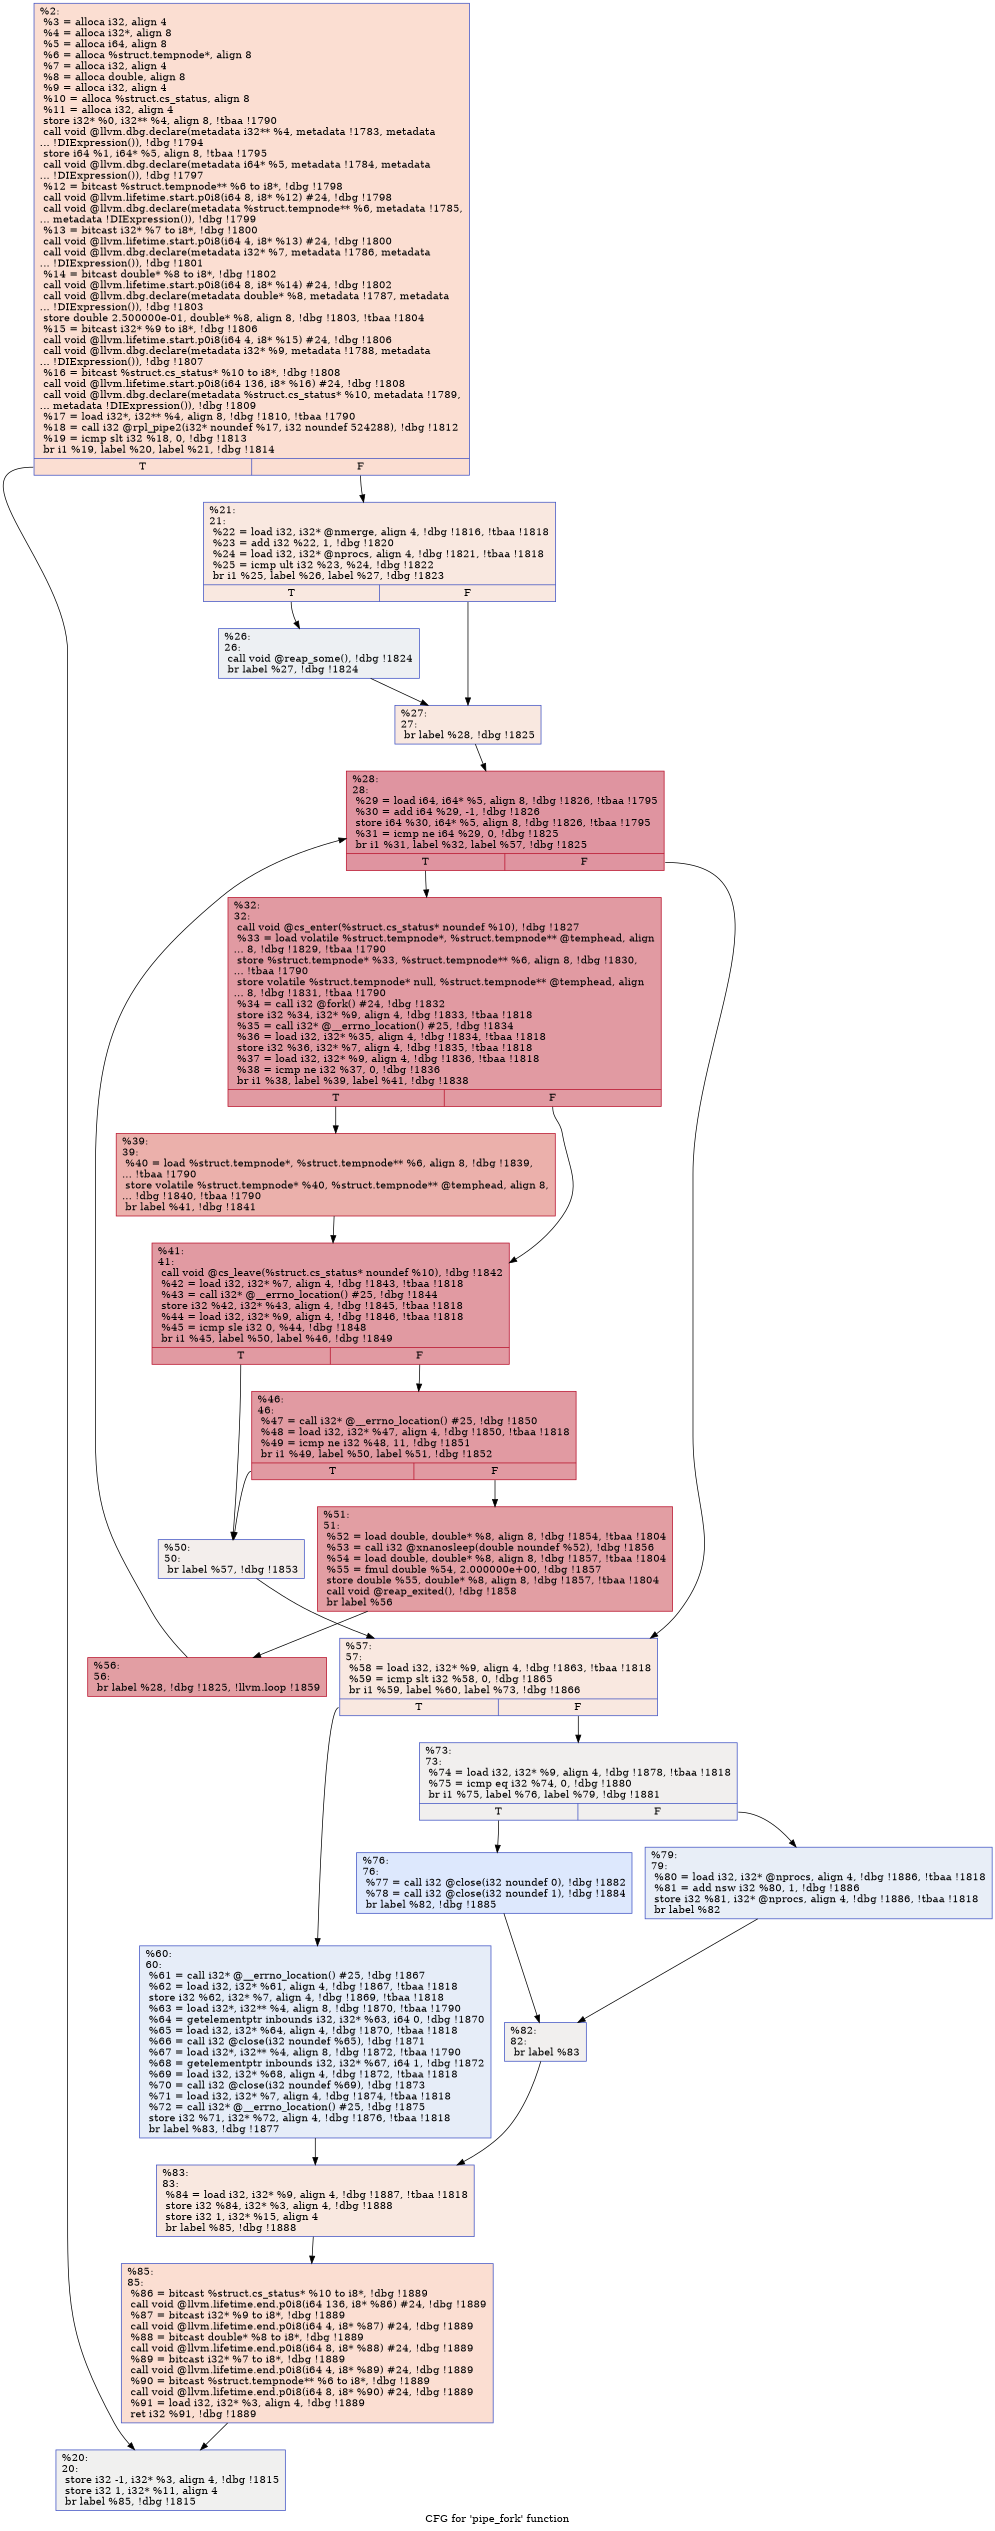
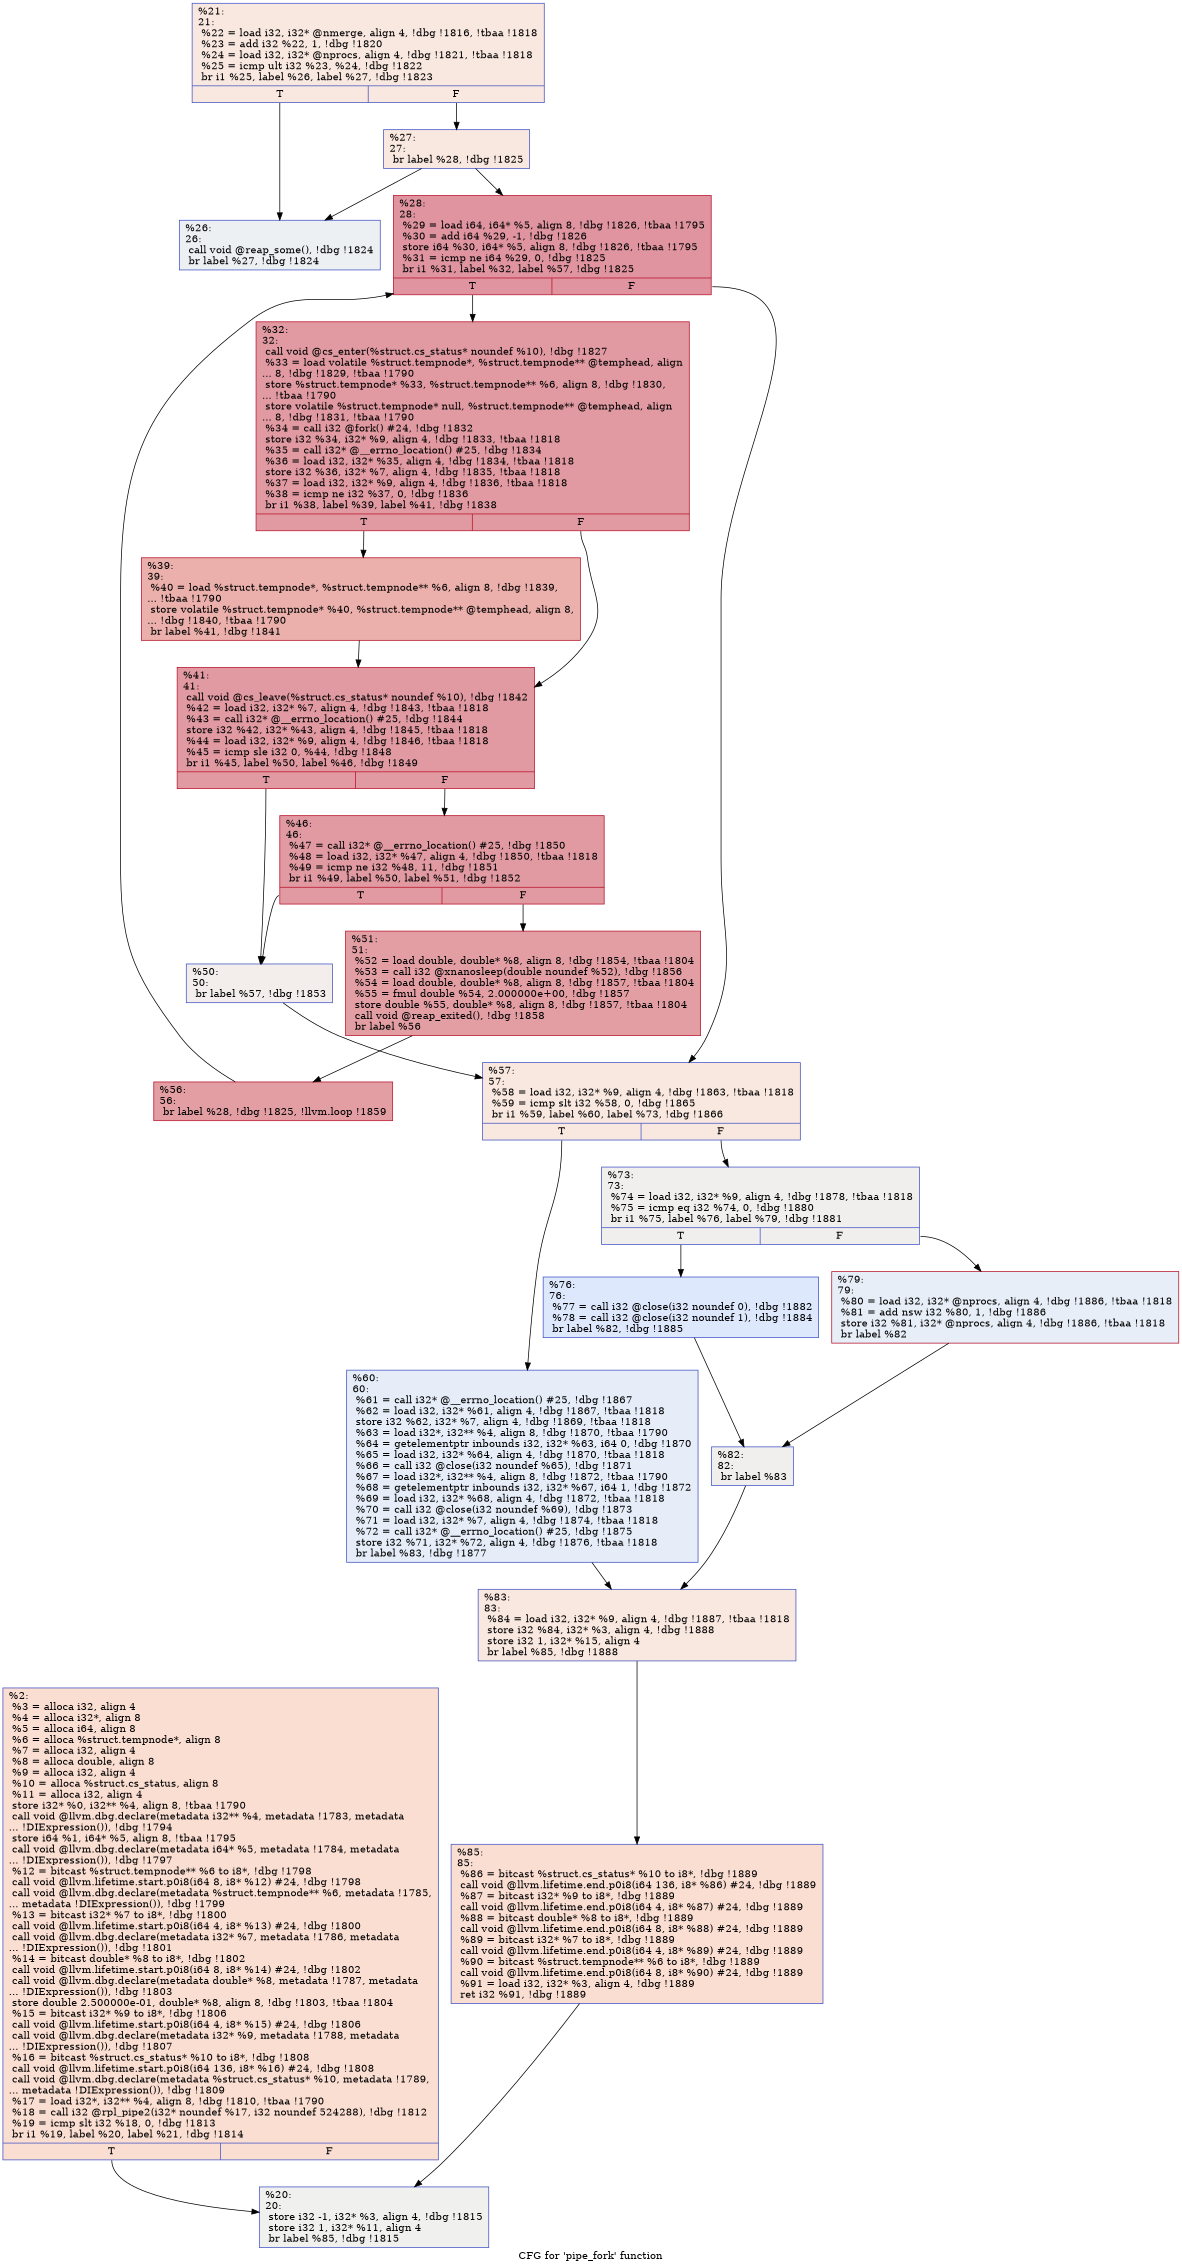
(361, 485) -> none
(396, 690) -> (377, 193)
(819, 1883) -> (1005, 1307)
